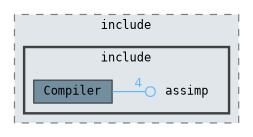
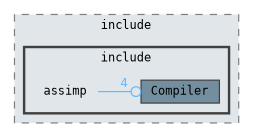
(129, 92) -> (115, 92)
